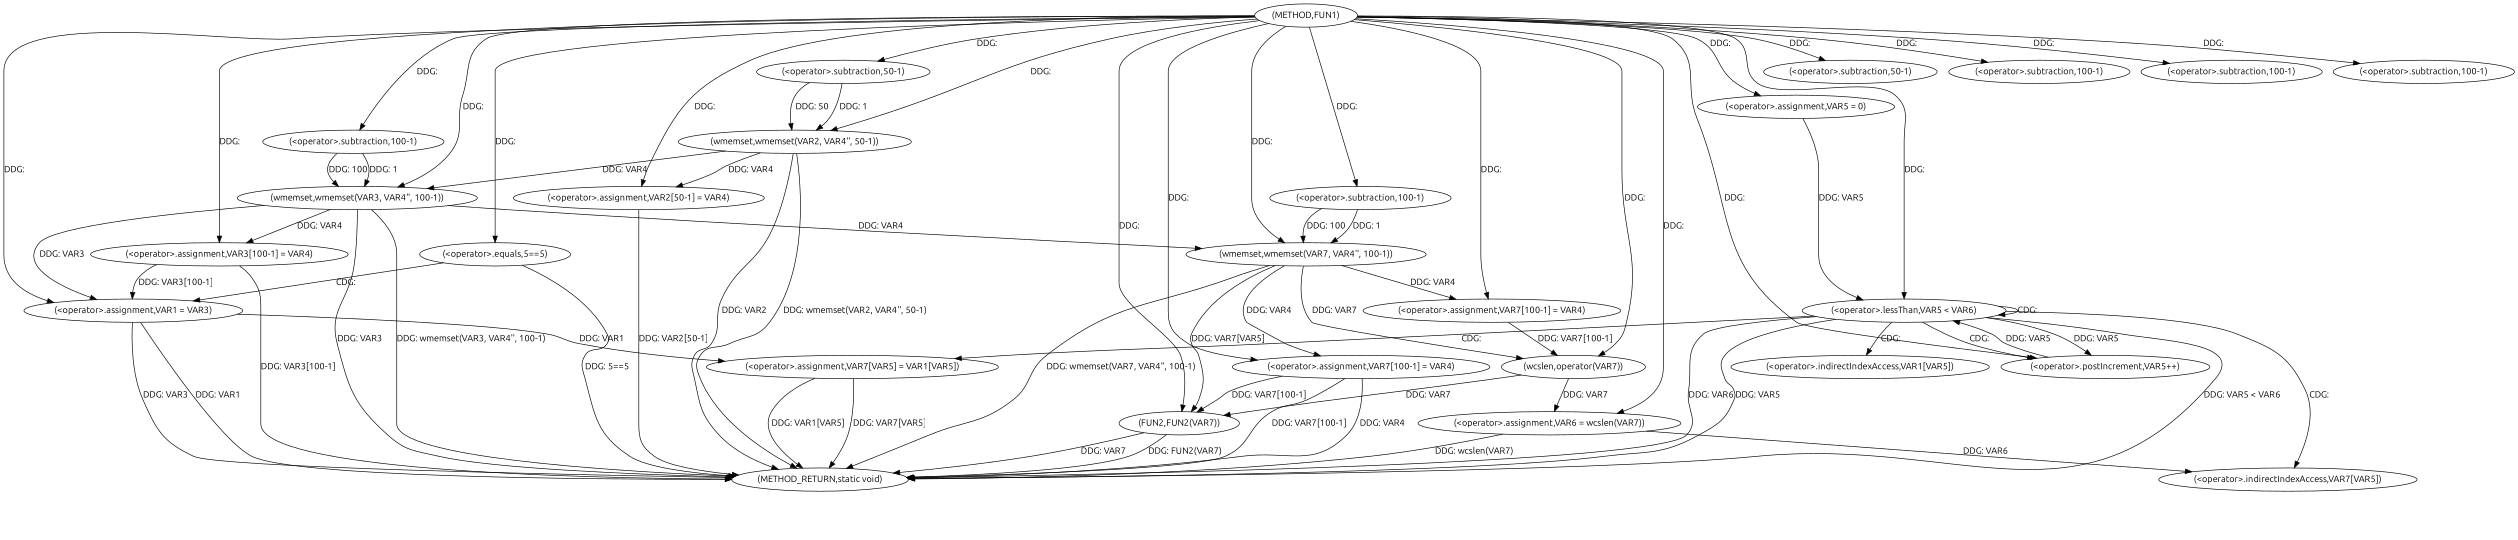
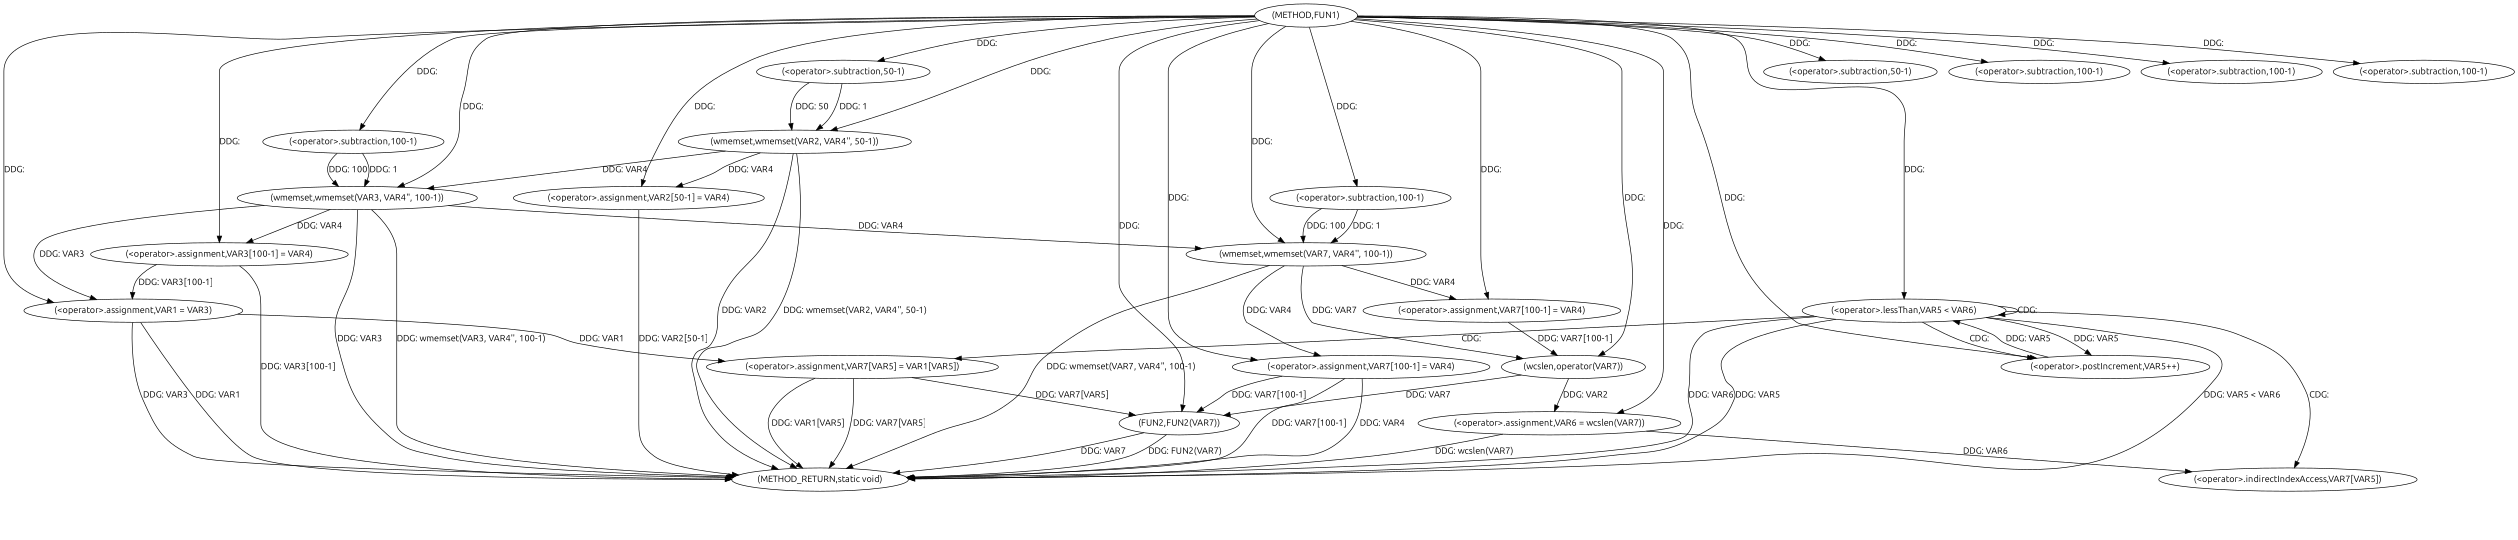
(1796, 107) -> none
(495, 254) -> none
(1200, 320) -> (1026, 397)
(1860, 367) -> none
(1586, 395) -> (1586, 395)
